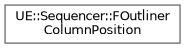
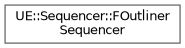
(93, 24) -> (93, 24)
